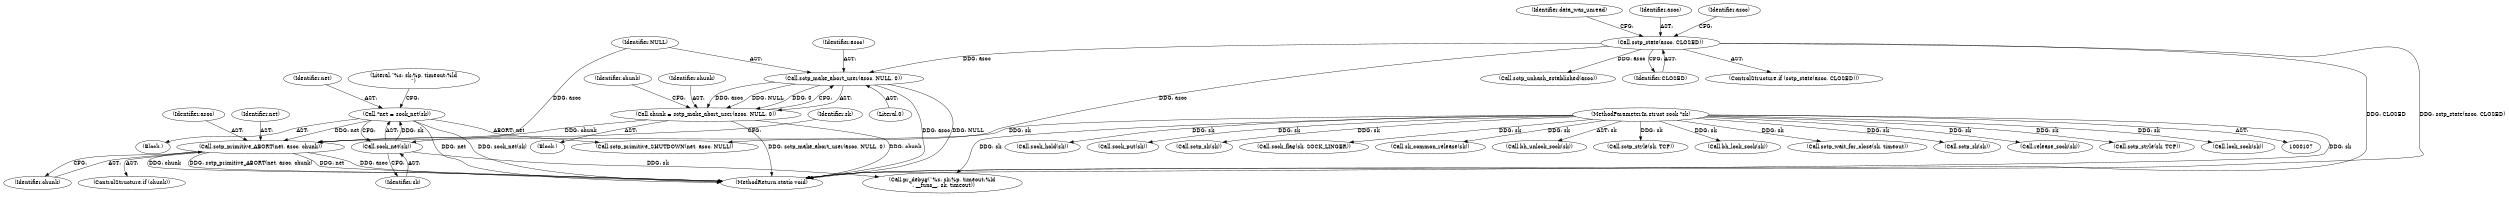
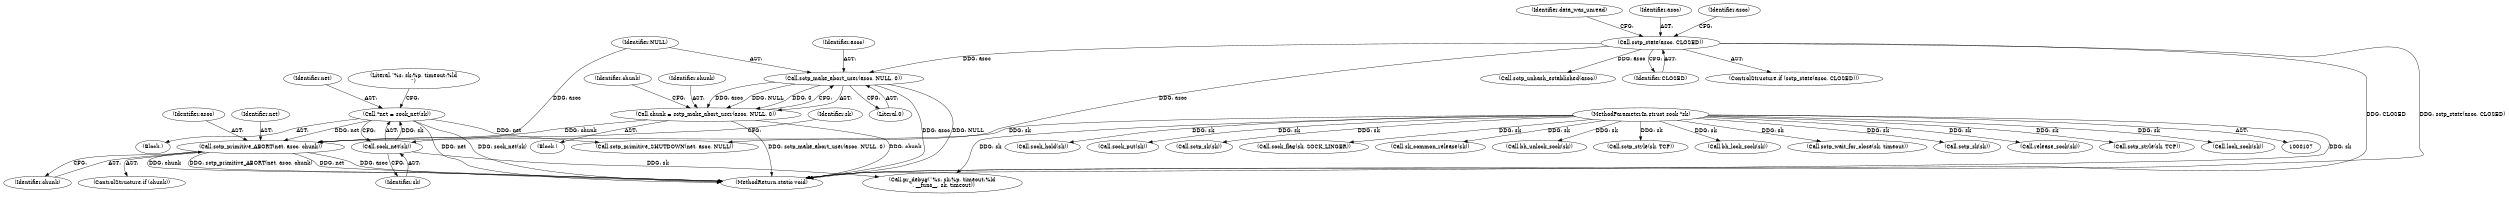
none -> (862, 97)
(509, 131) -> (509, 131)
(1607, 131) -> (1607, 131)
